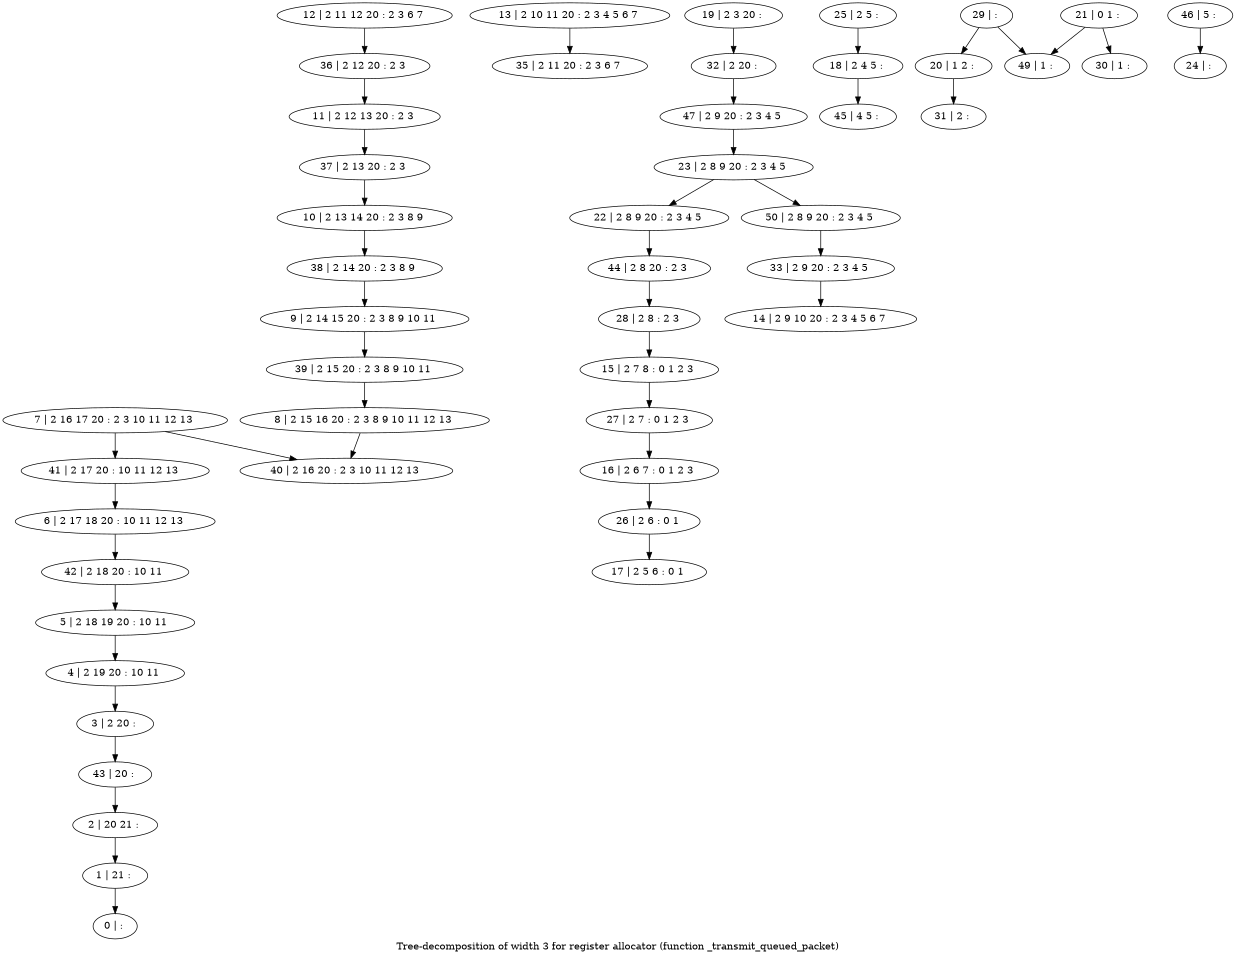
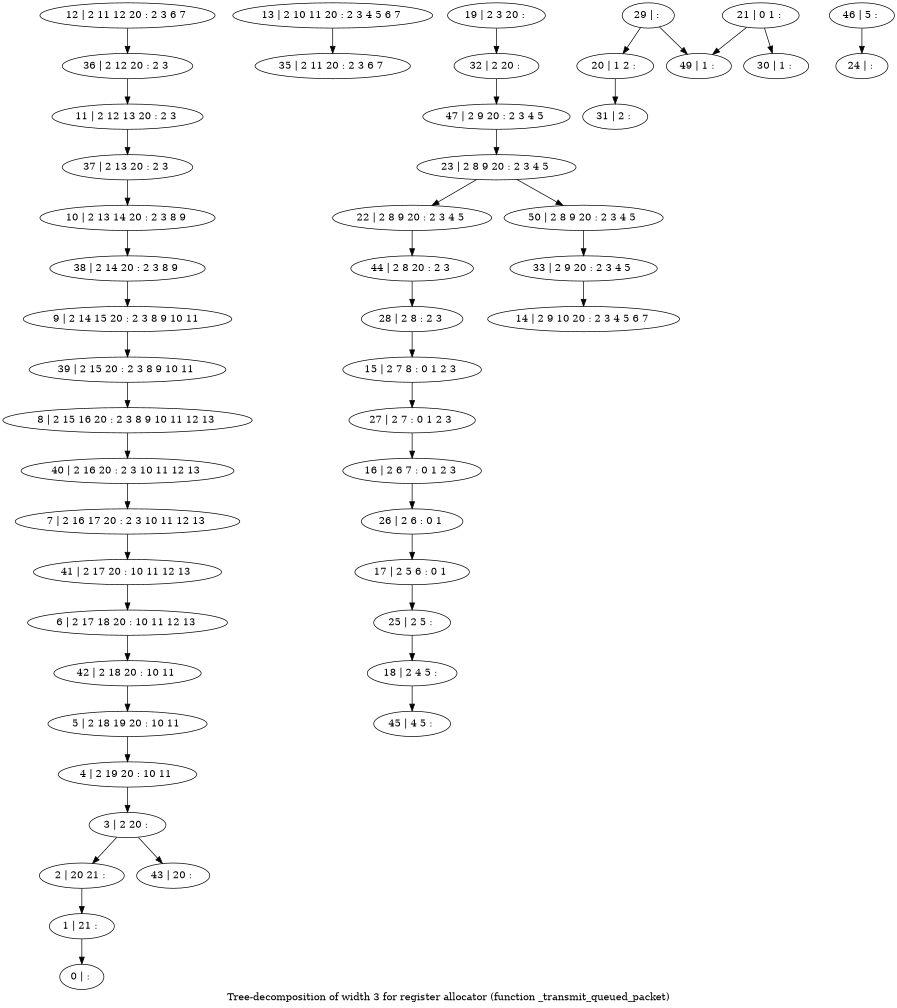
(228, 445) -> (128, 493)
none -> (412, 594)
(115, 796) -> (107, 848)
